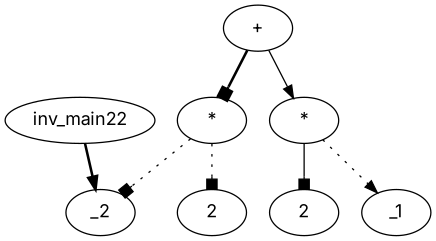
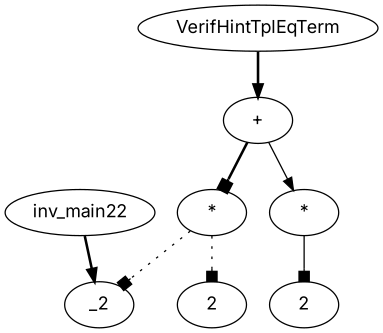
none -> (258, 28)
(396, 213) -> none
